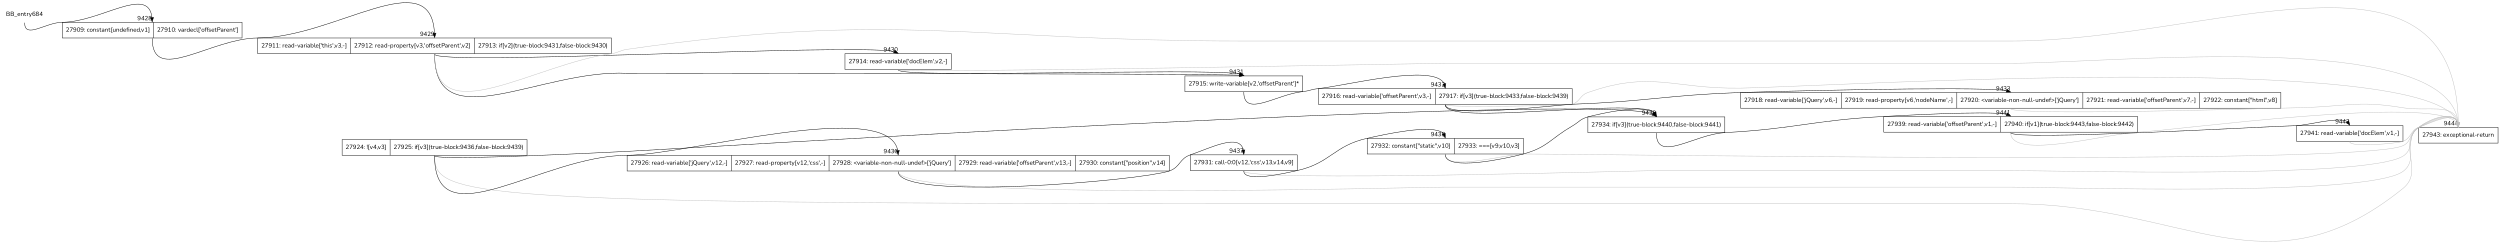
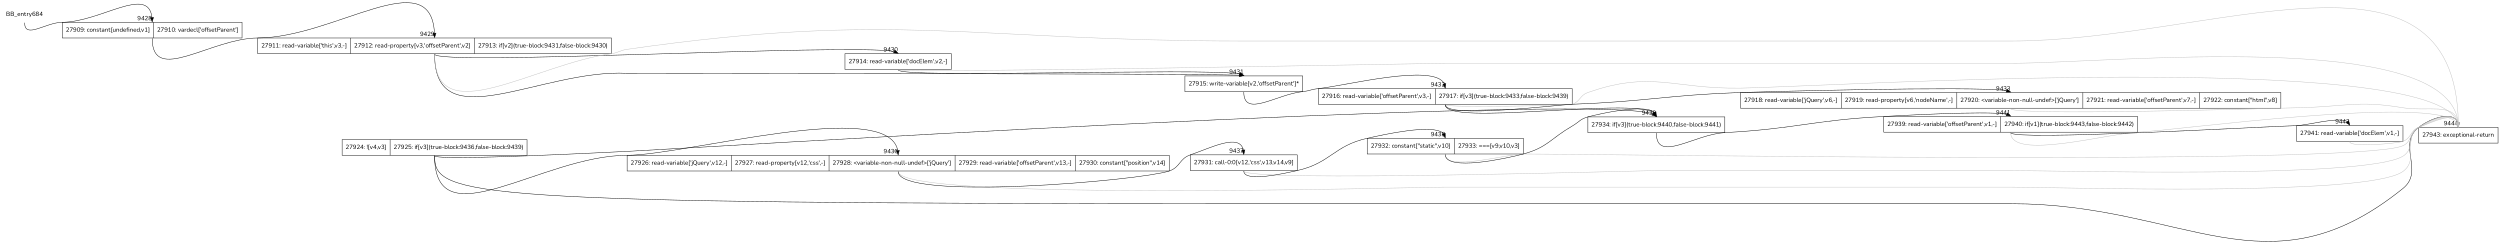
(1474, 204) -> (1474, 204)
